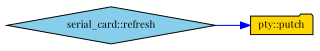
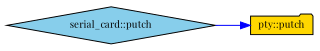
(111, 25) -> (111, 25)
